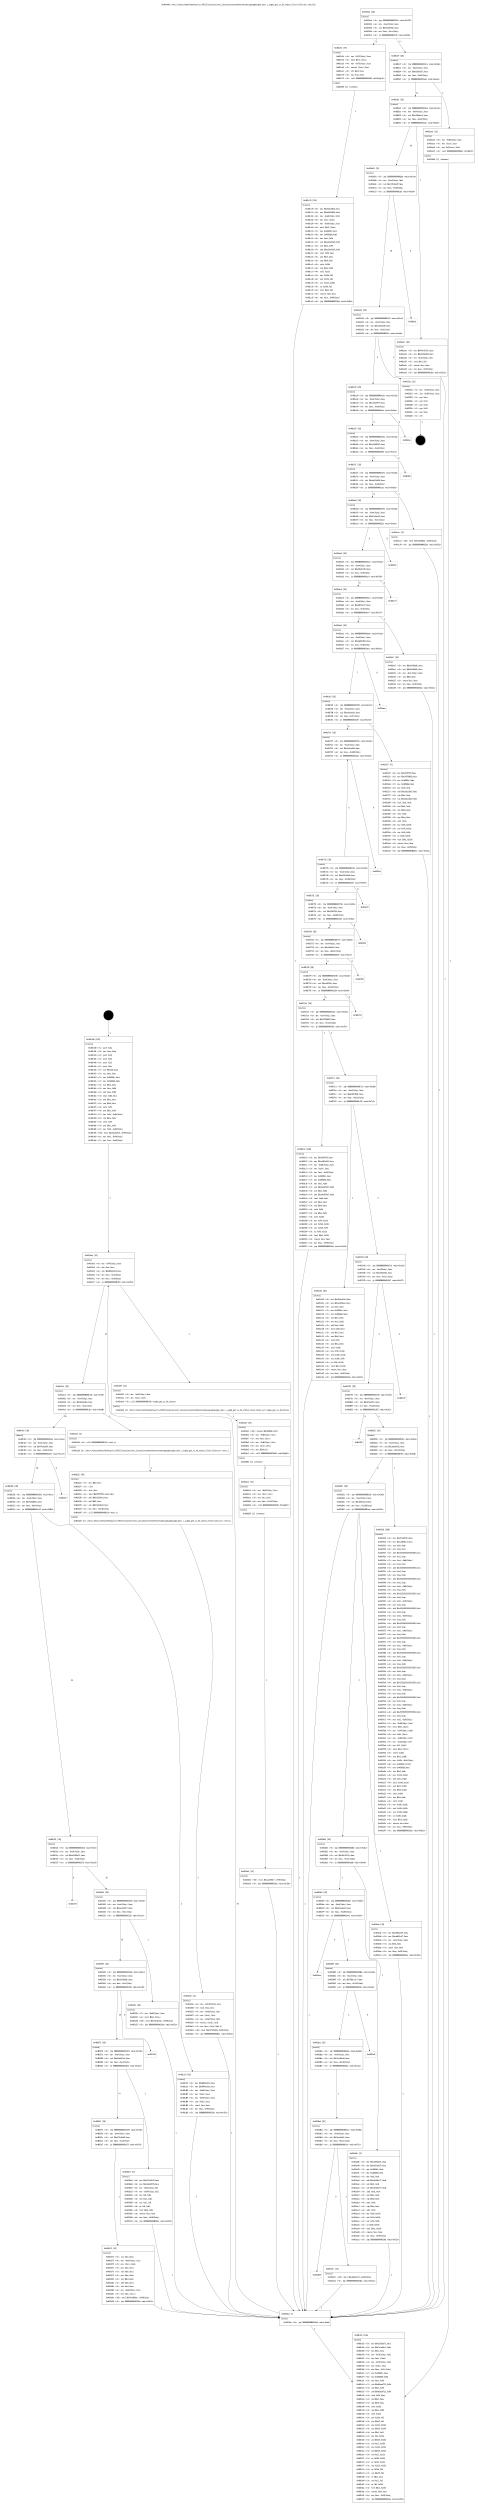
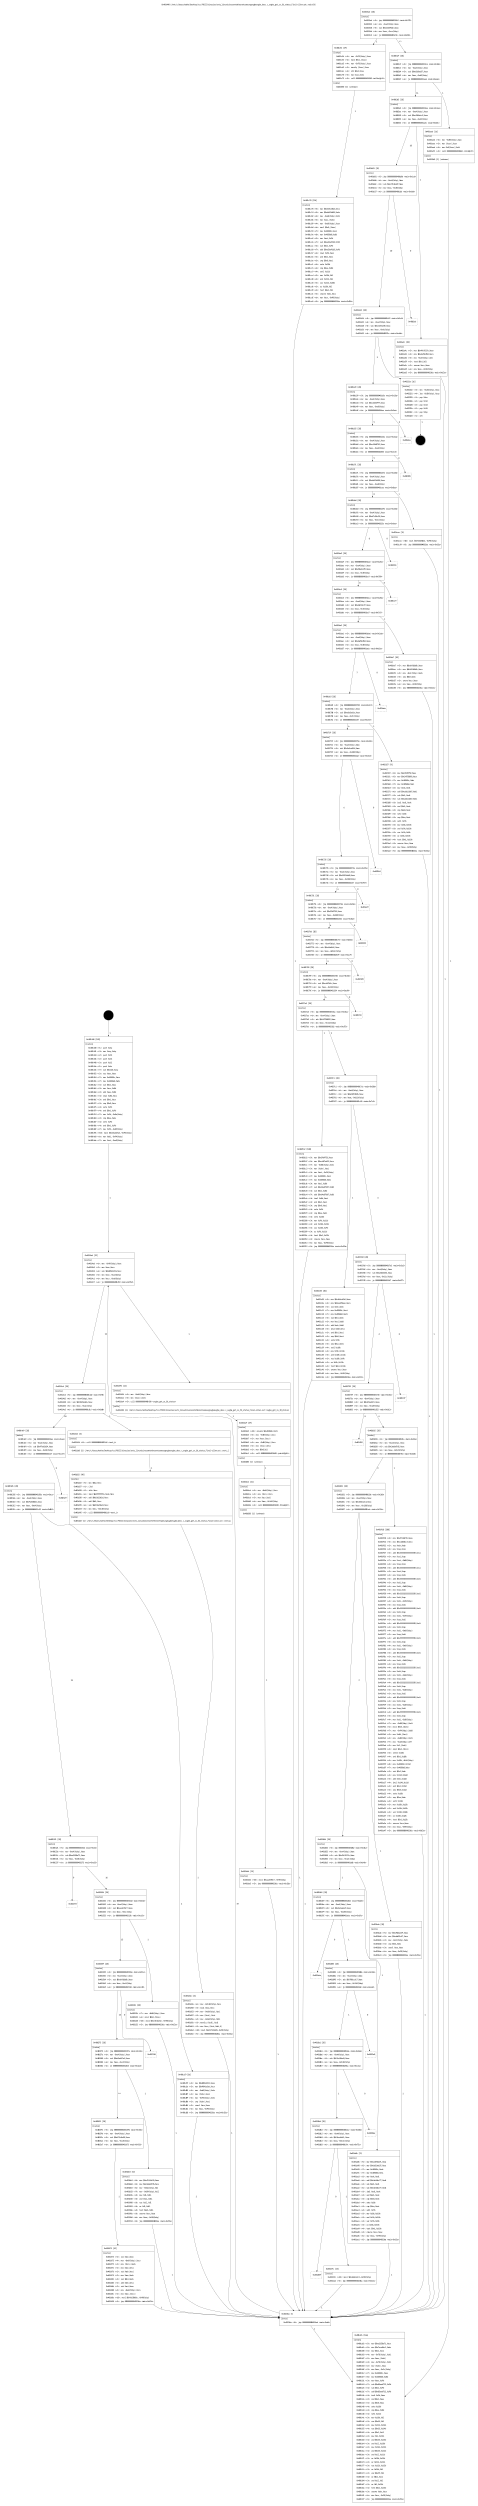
(347, 809) -> (340, 807)
(35, 1470) -> none
(308, 1909) -> (423, 2110)
none -> (371, 2133)
